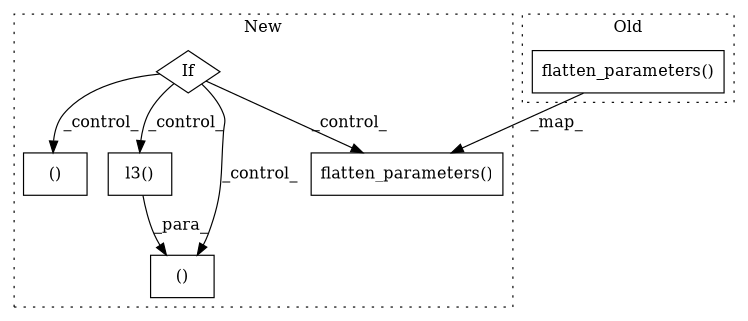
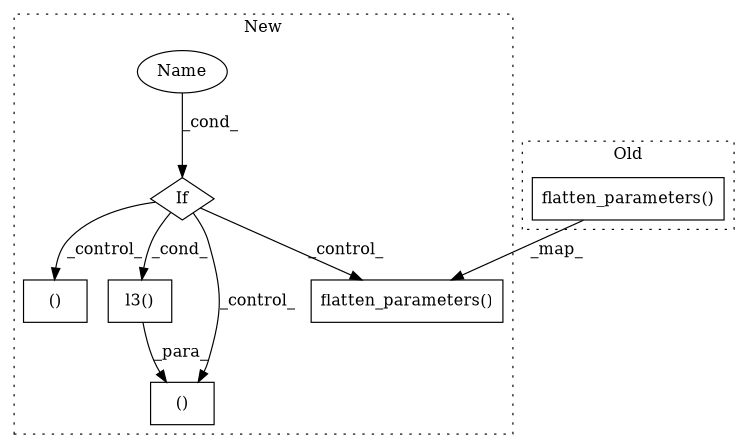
none -> (182, 72)
(186, 123) -> (180, 250)
